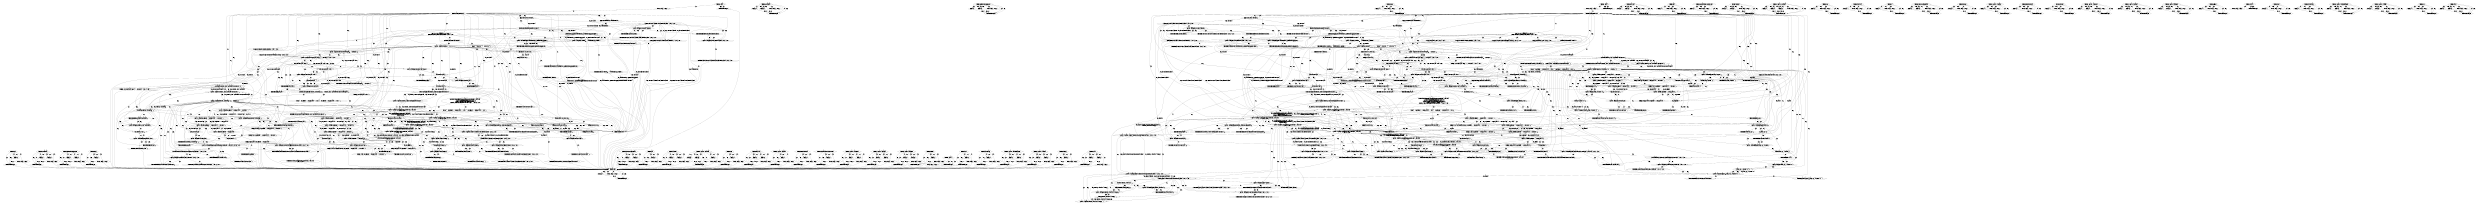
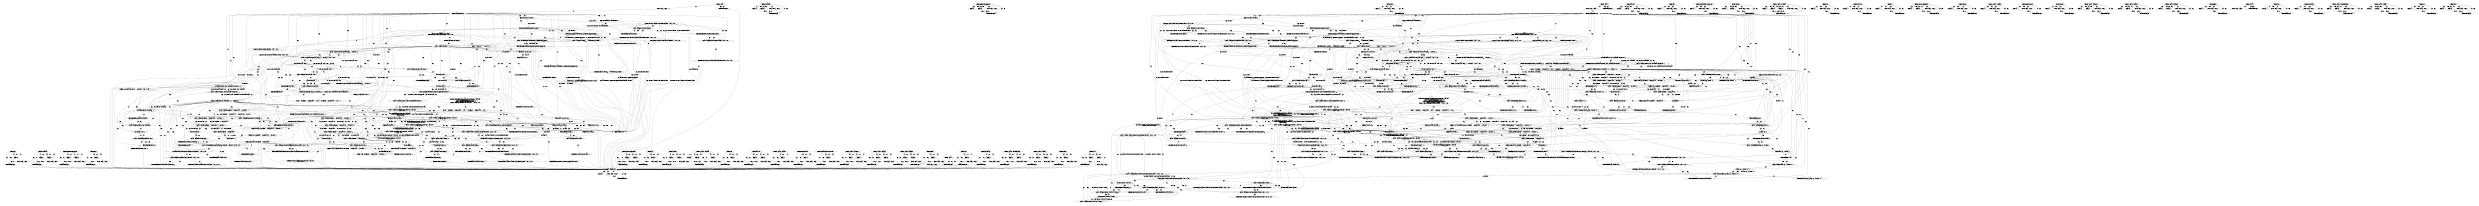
(1436, 41) -> none
(1587, 97) -> (1602, 105)
(1784, 105) -> none
(1672, 115) -> (1665, 112)
(1747, 132) -> none
(1765, 168) -> none
none -> (1138, 192)
